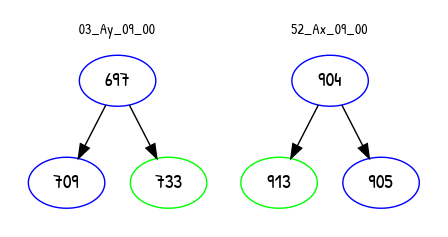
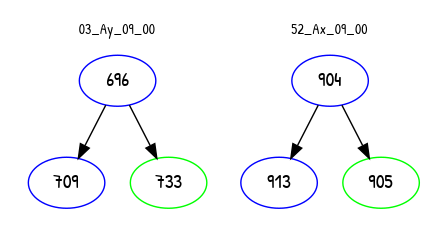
(118, 81) -> (118, 81)
(279, 183) -> (279, 183)
(381, 183) -> (381, 183)
